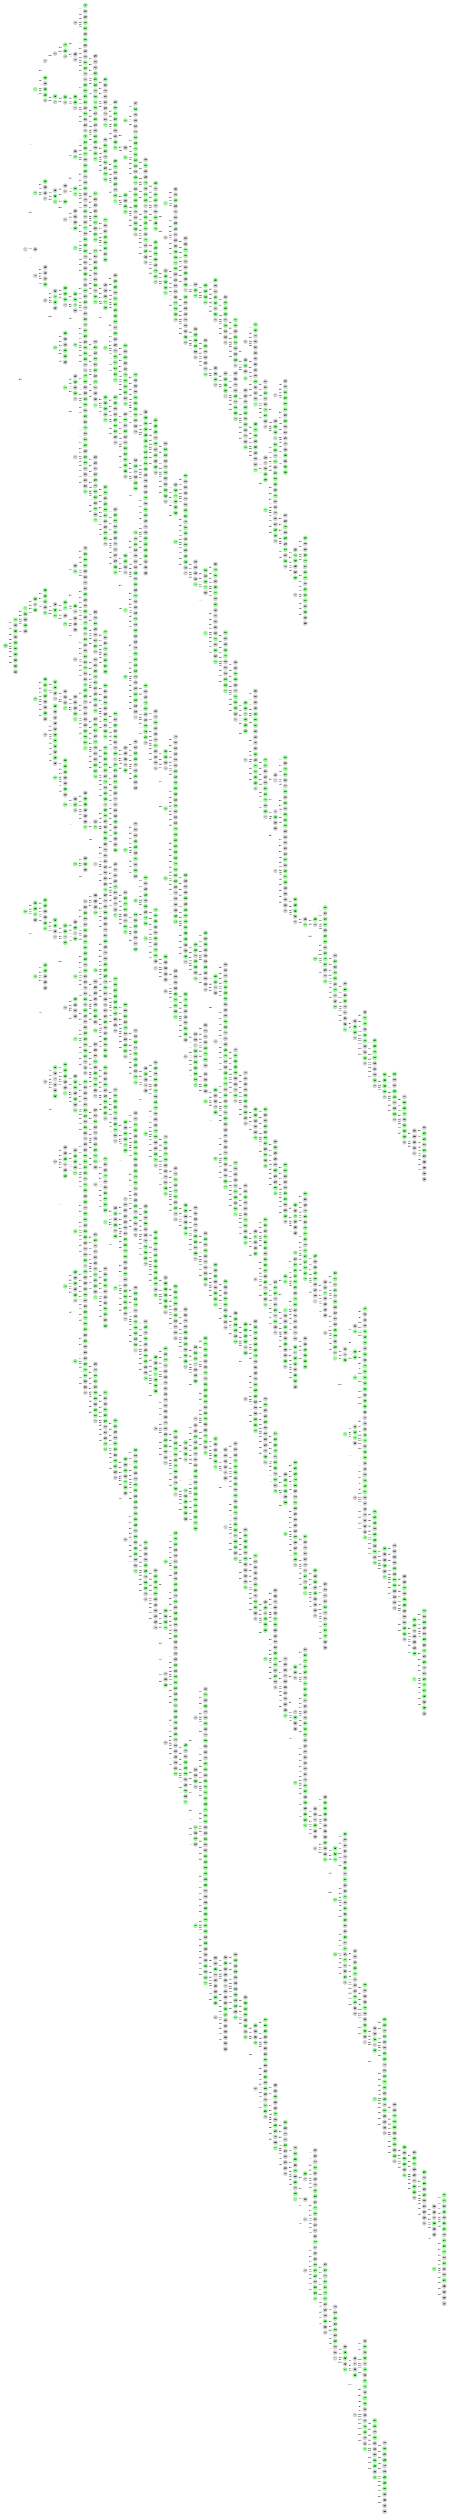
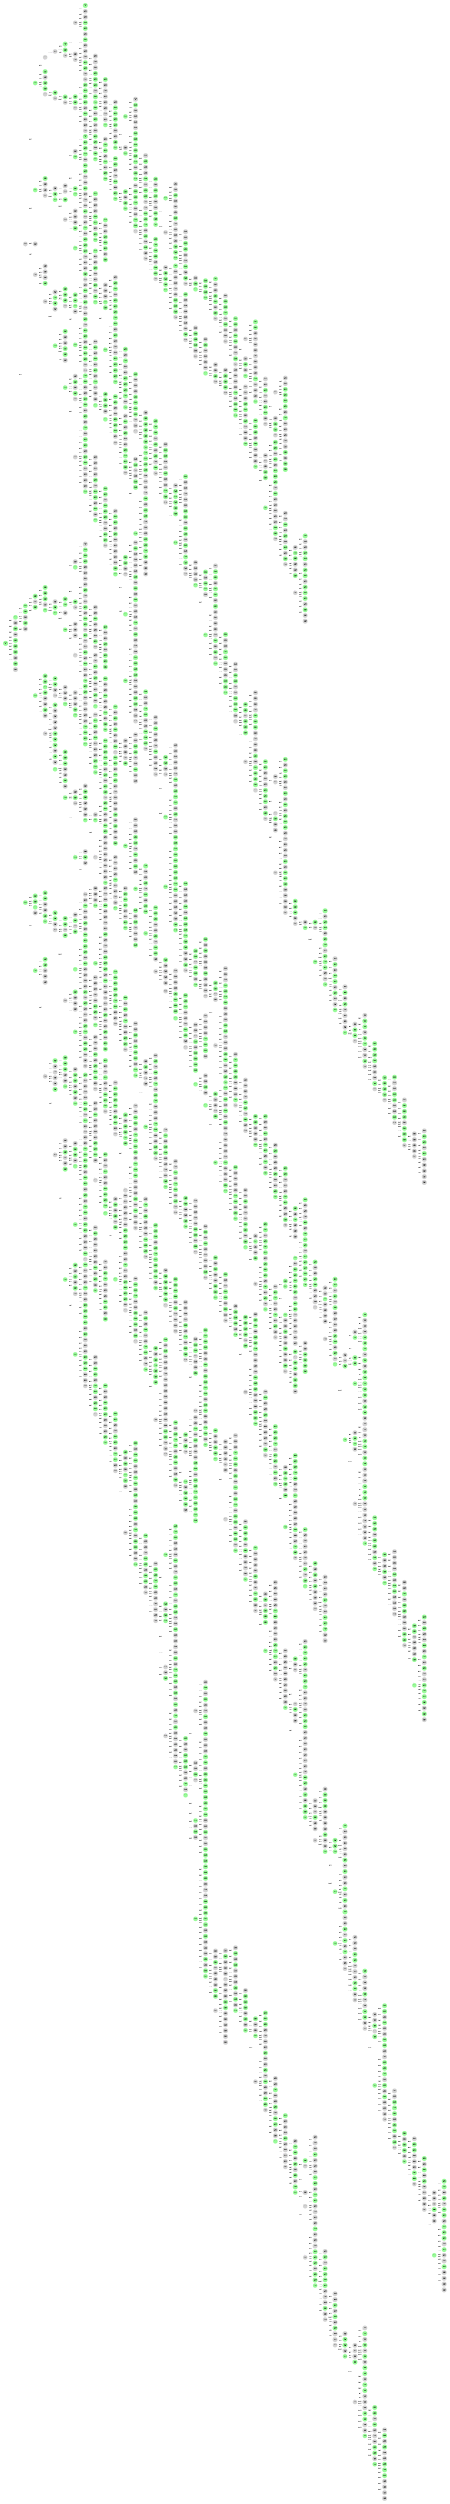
(125, 471) -> none
(345, 1977) -> none
